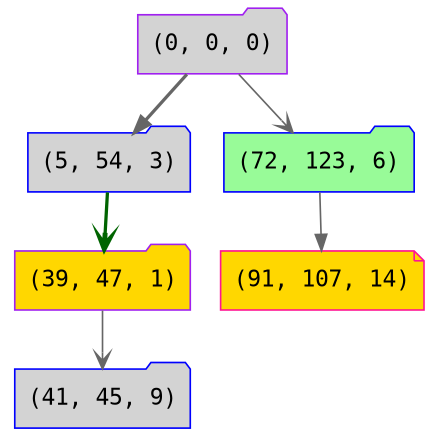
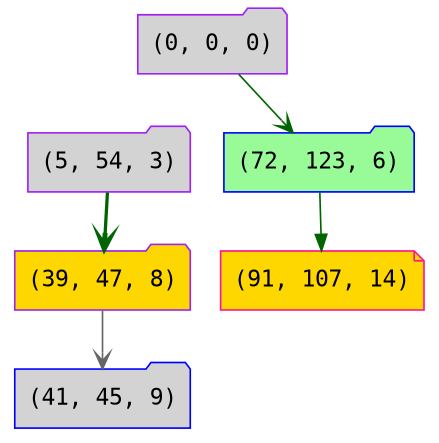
(166, 97) -> none
(260, 97) -> (260, 97)
(109, 162) -> (109, 162)
(320, 213) -> (320, 213)
(103, 280) -> (103, 280)
